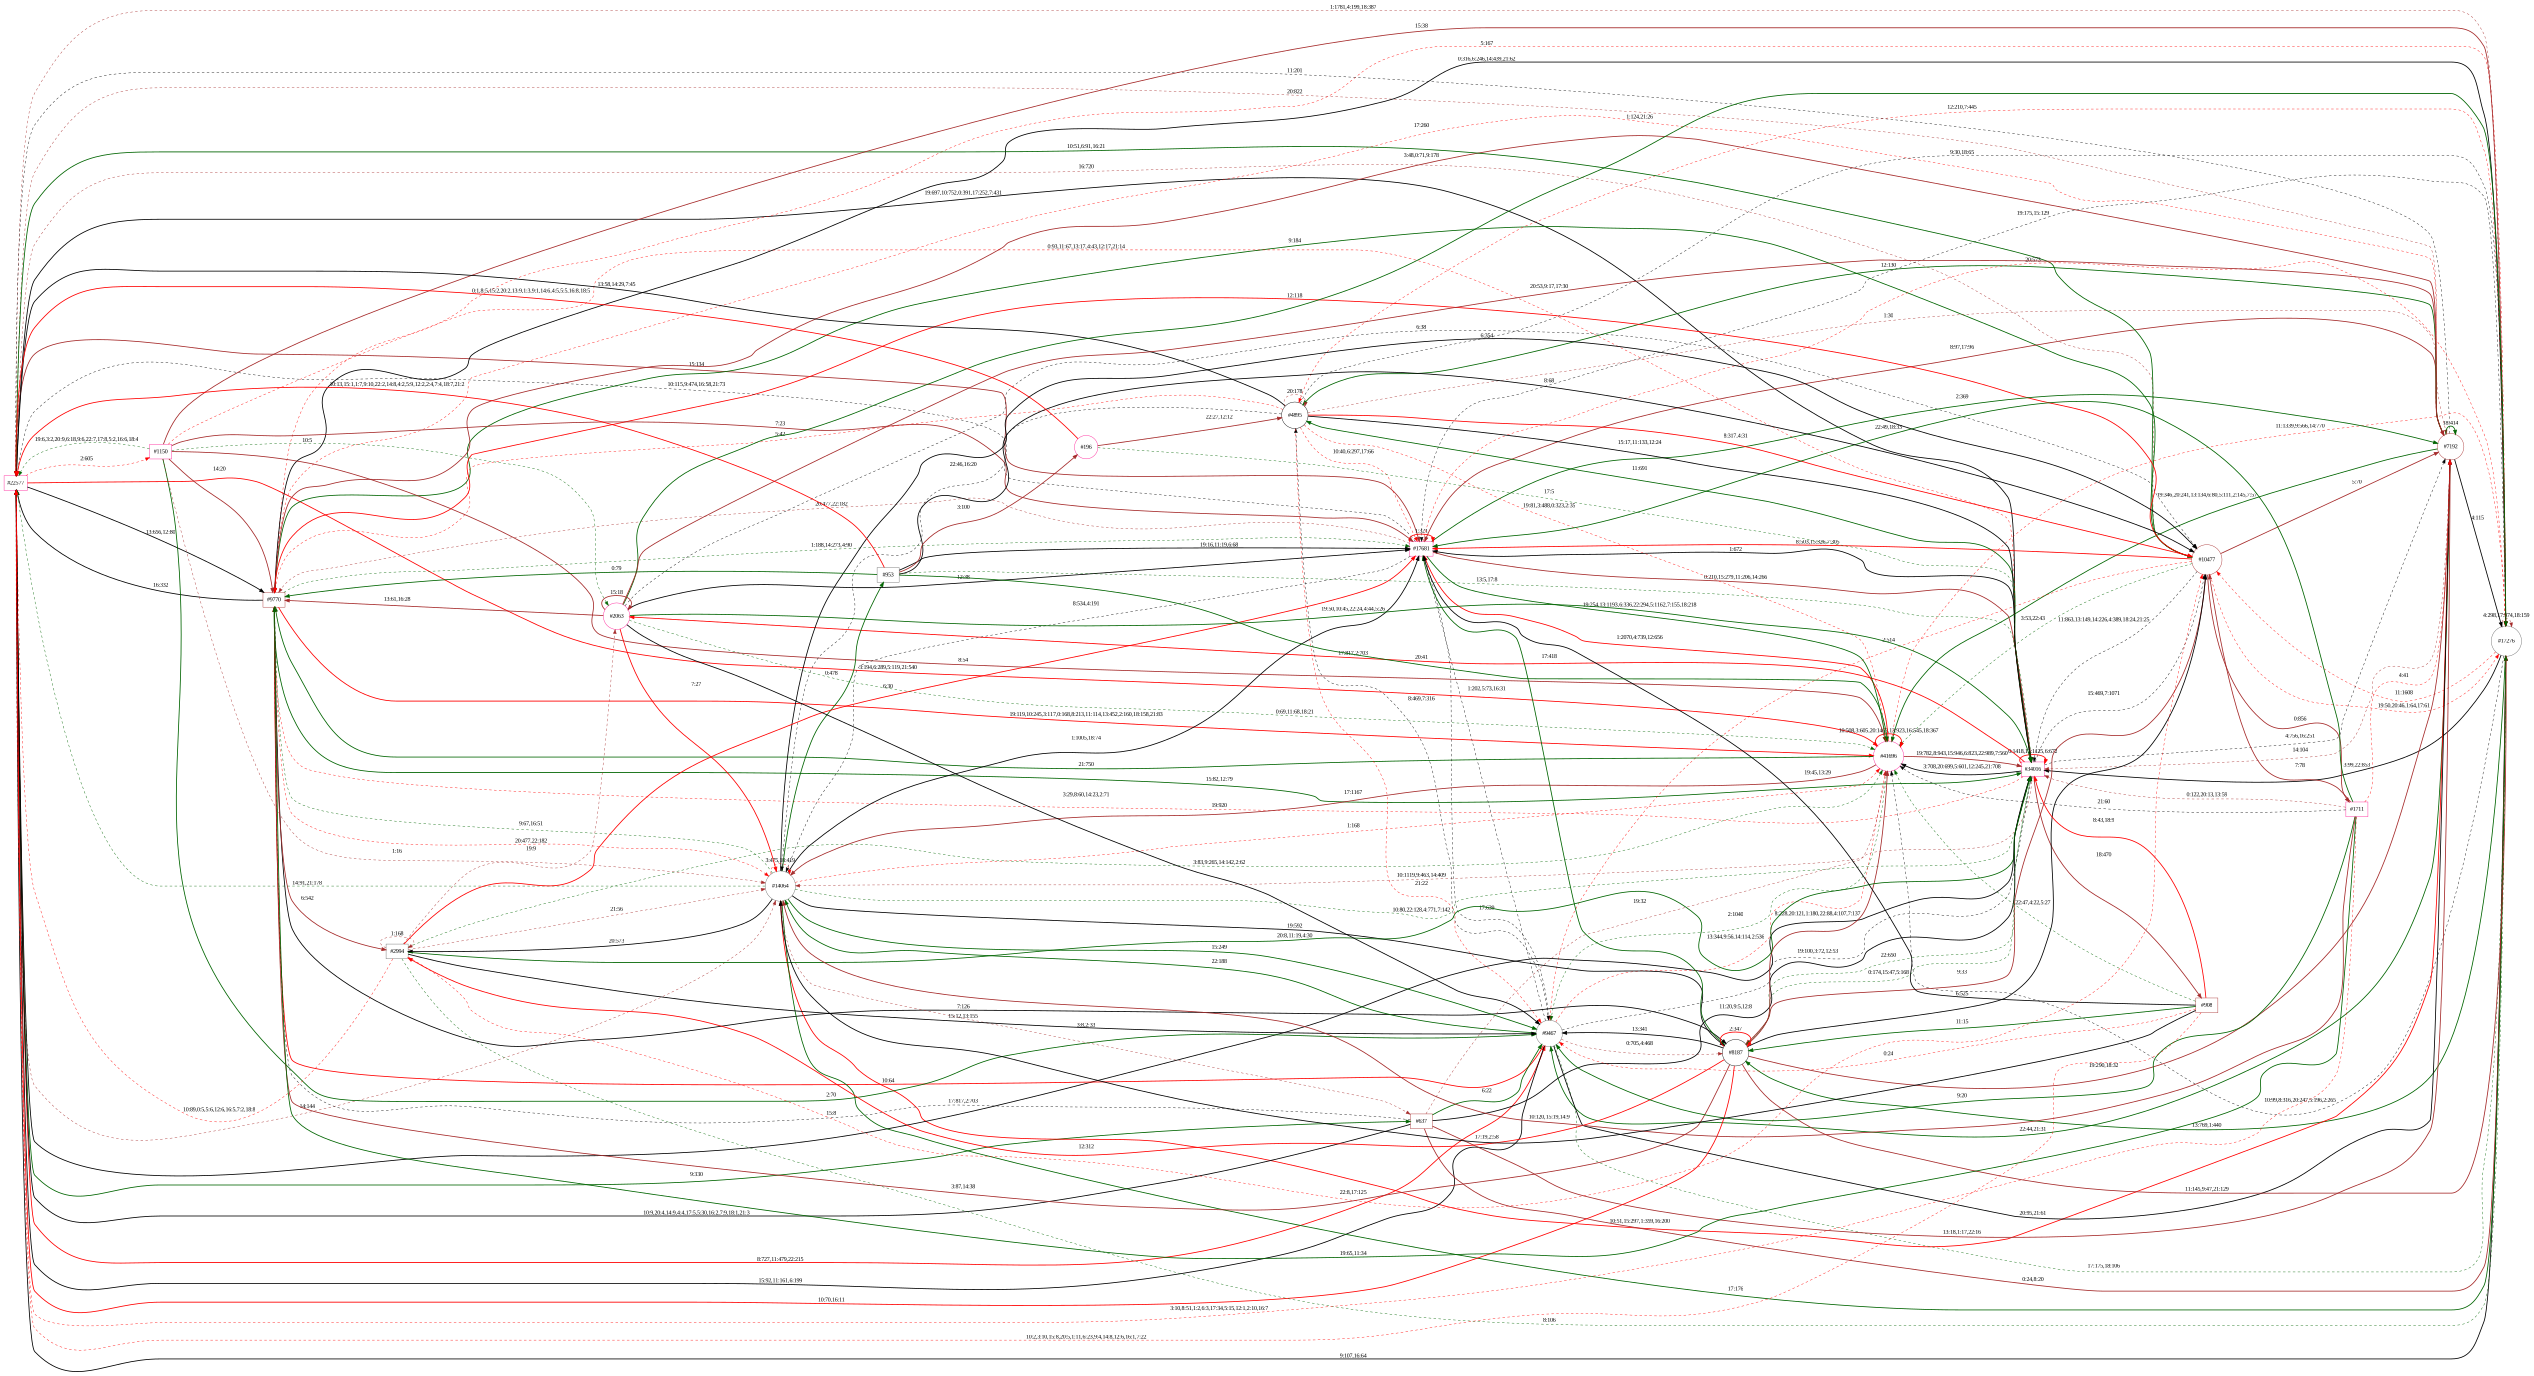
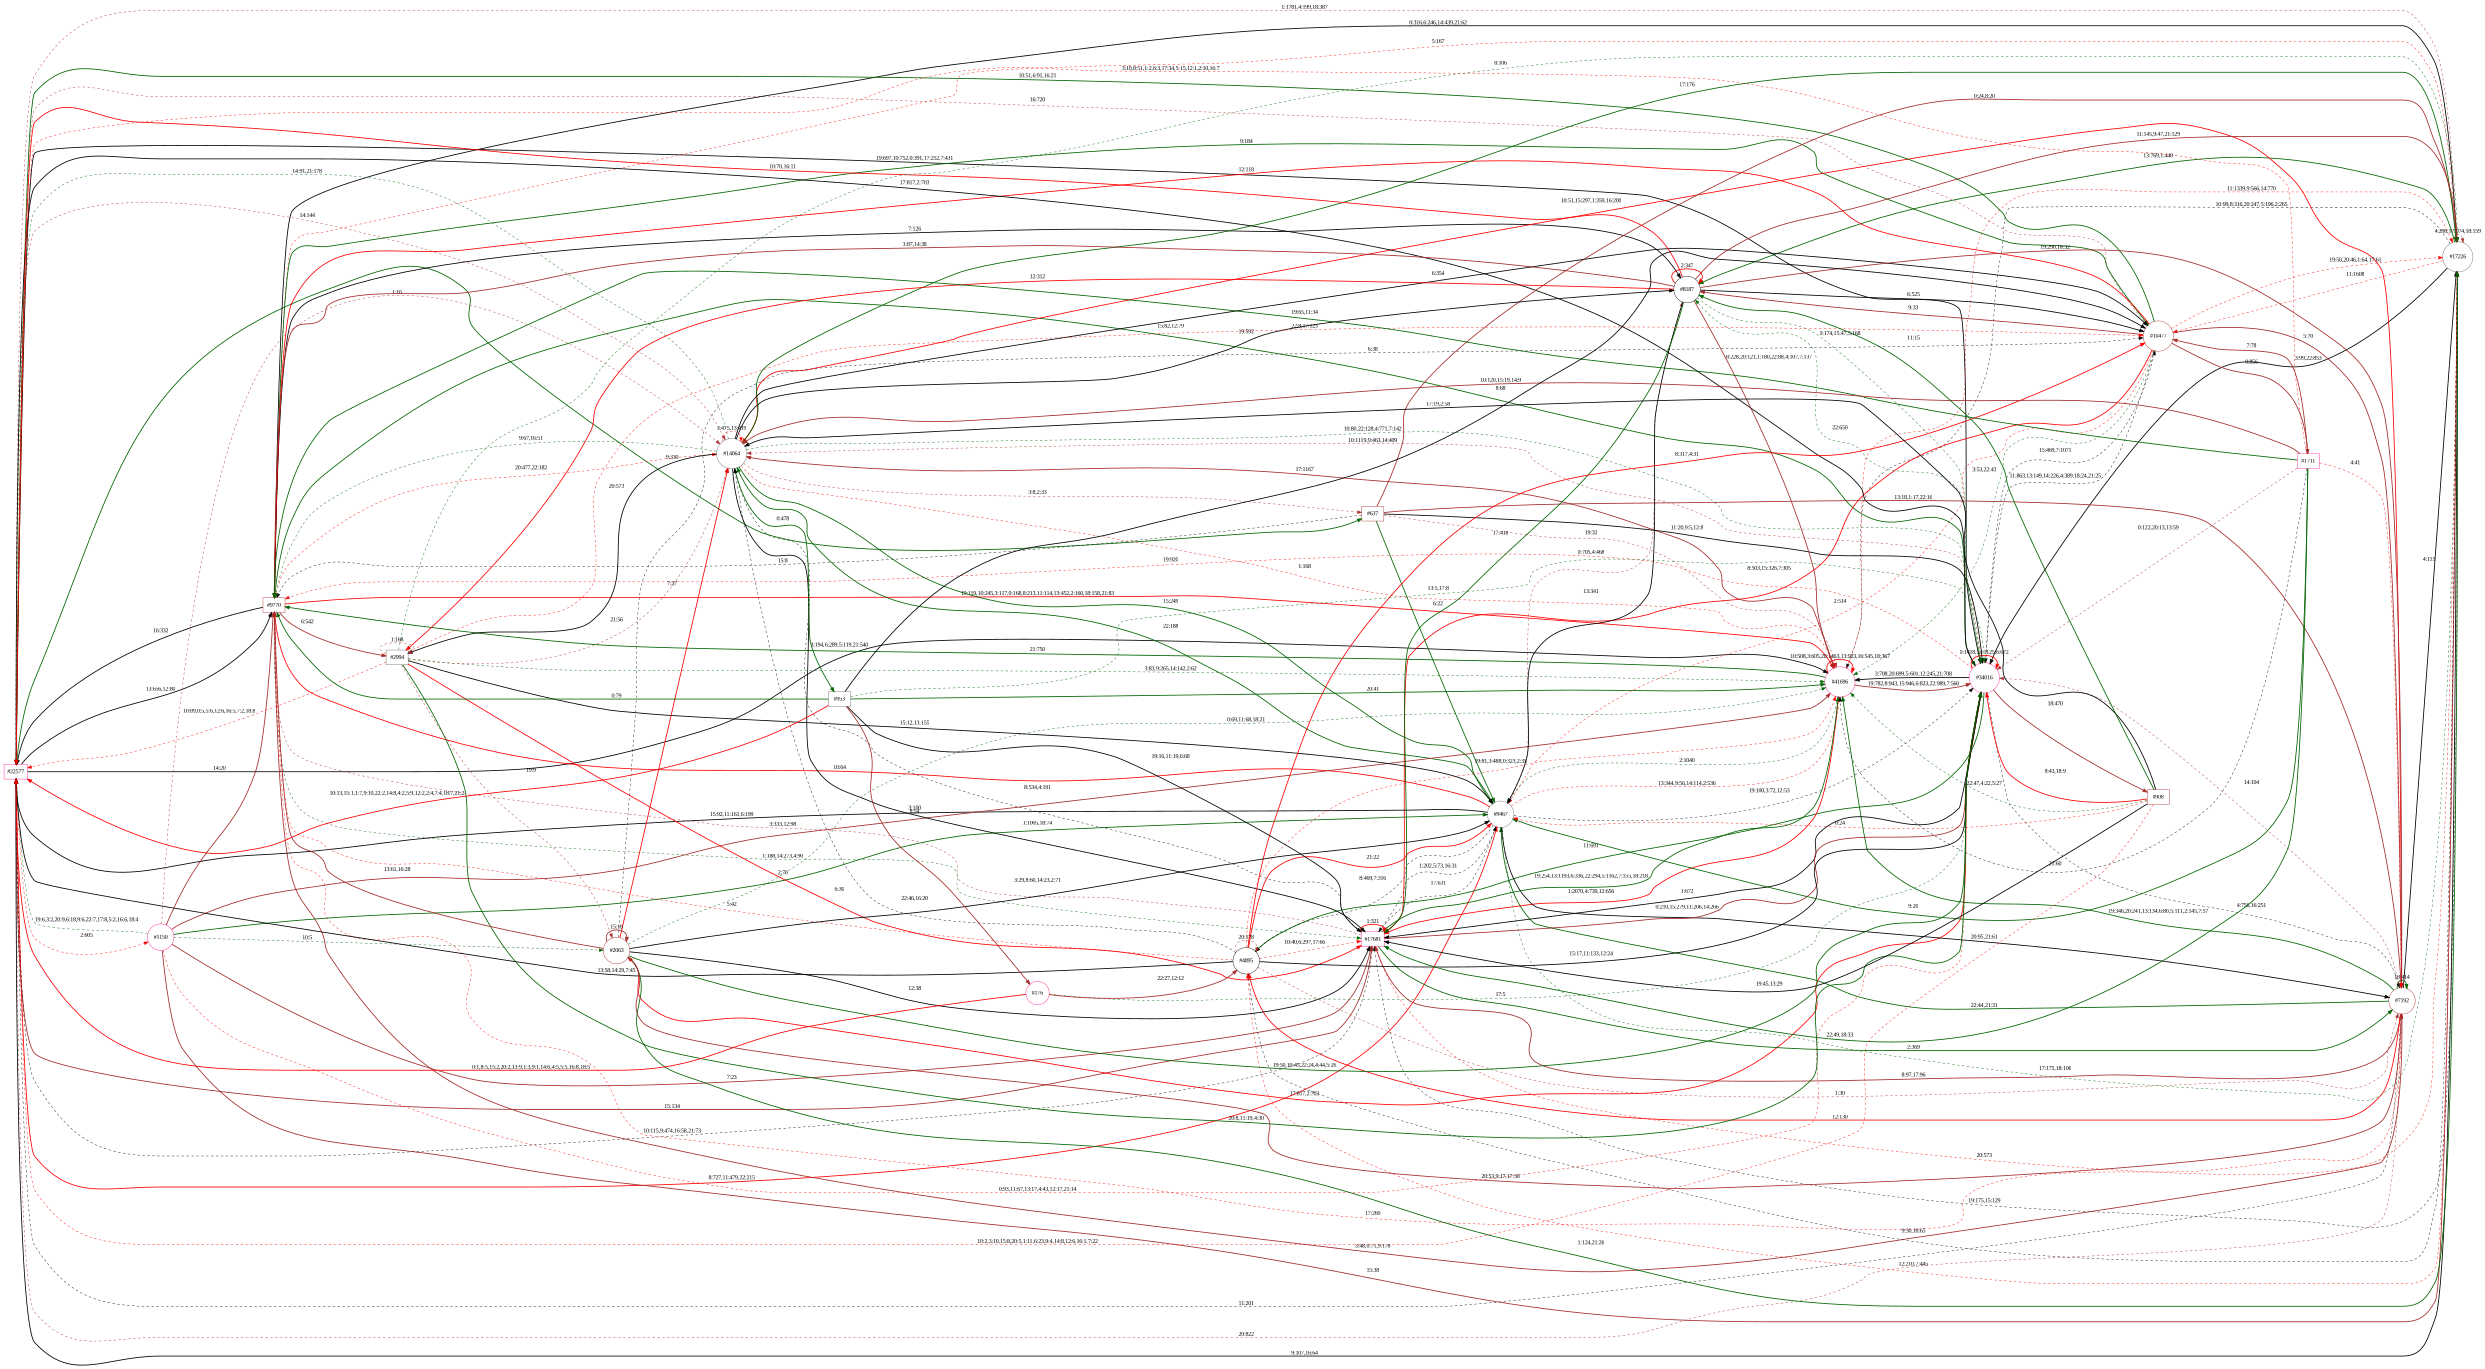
(1958, 266) -> (1838, 1120)
(1086, 447) -> (1038, 993)
(161, 452) -> (161, 937)
(831, 504) -> (783, 824)
(617, 616) -> (617, 951)
(2506, 641) -> (2458, 257)
(933, 674) -> (915, 642)
(1370, 757) -> (1343, 863)
(2033, 769) -> (1984, 678)
(1487, 908) -> (1438, 883)
(371, 1216) -> none
